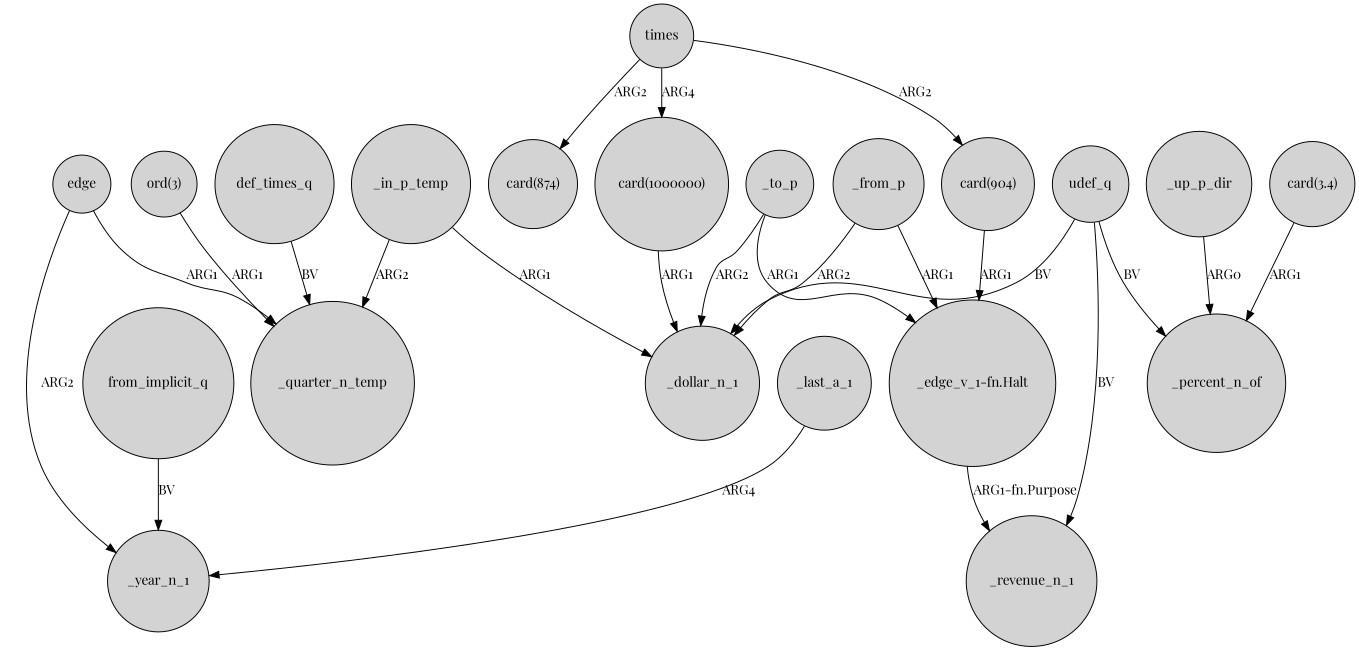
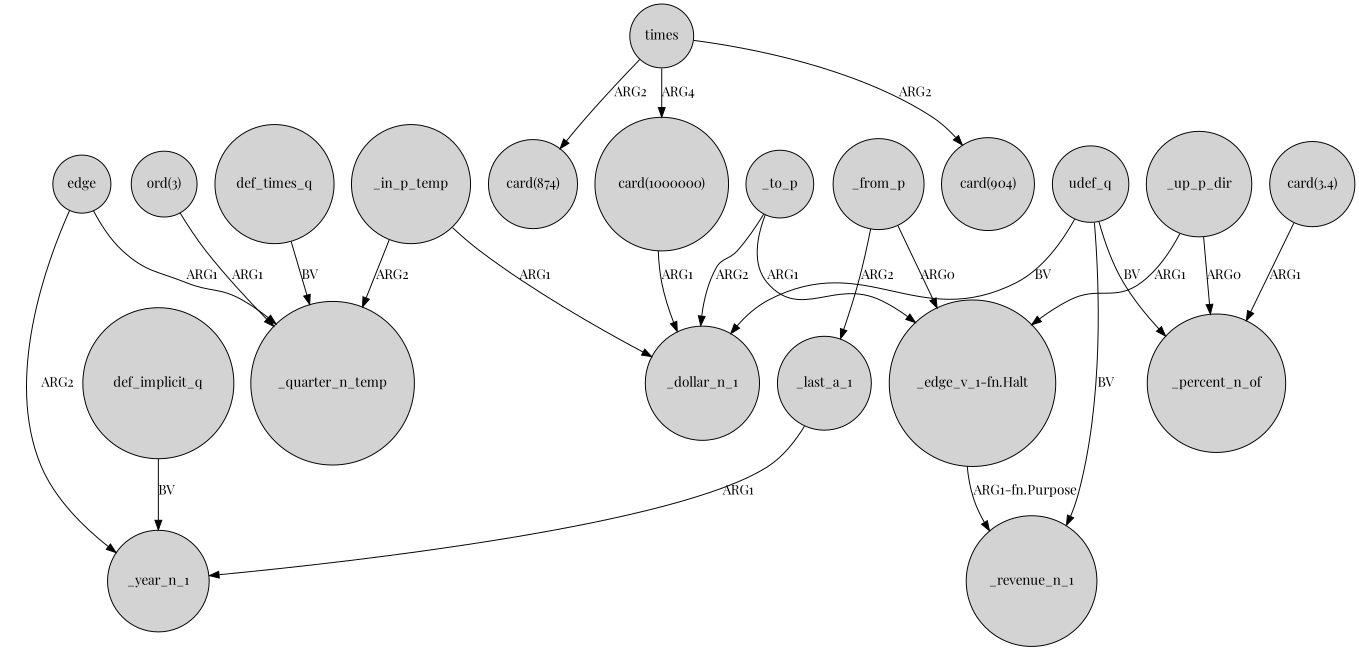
(982, 260) -> (1120, 292)
(938, 275) -> (938, 275)
(806, 280) -> (860, 277)
(158, 383) -> (158, 383)
(739, 491) -> (739, 491)
